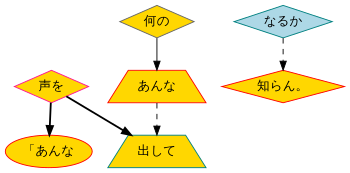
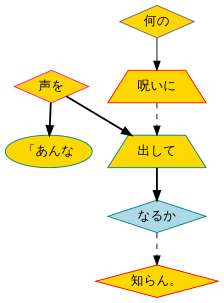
(157, 87) -> (157, 87)
(49, 151) -> (49, 151)
none -> (157, 179)
